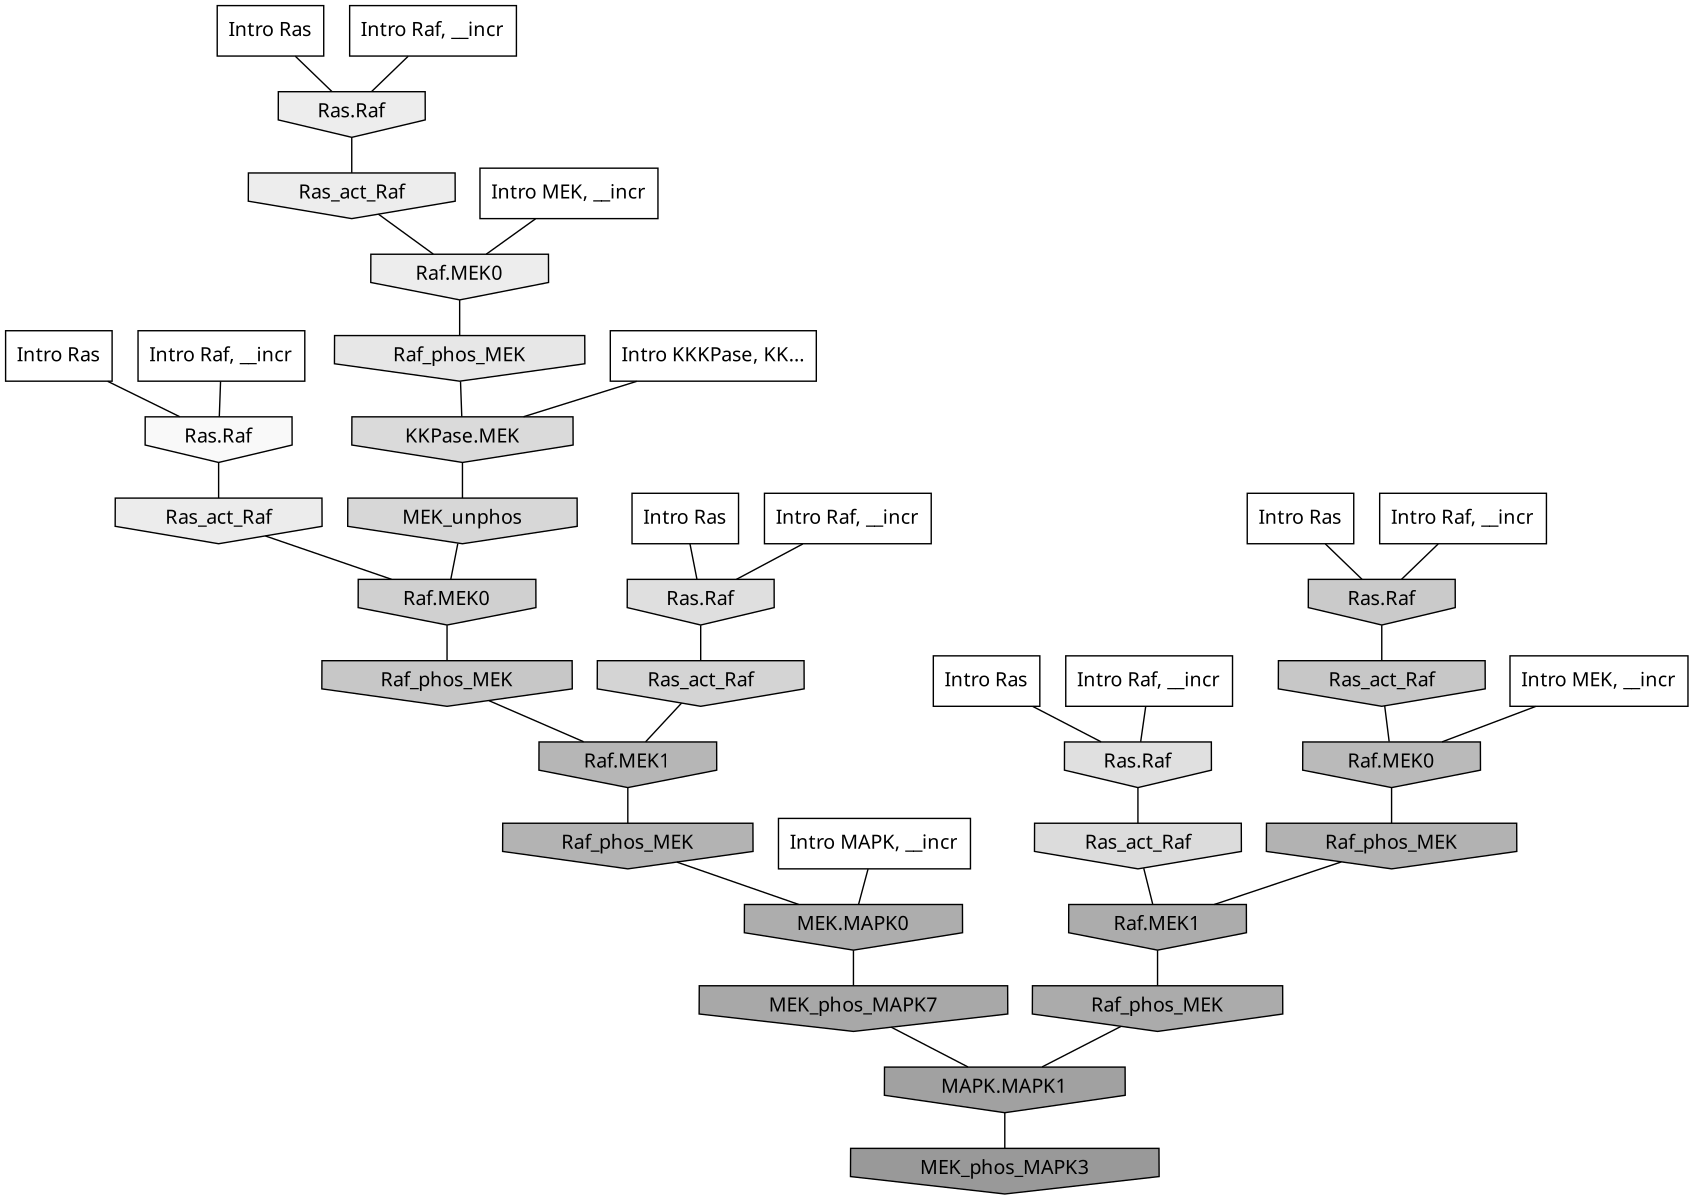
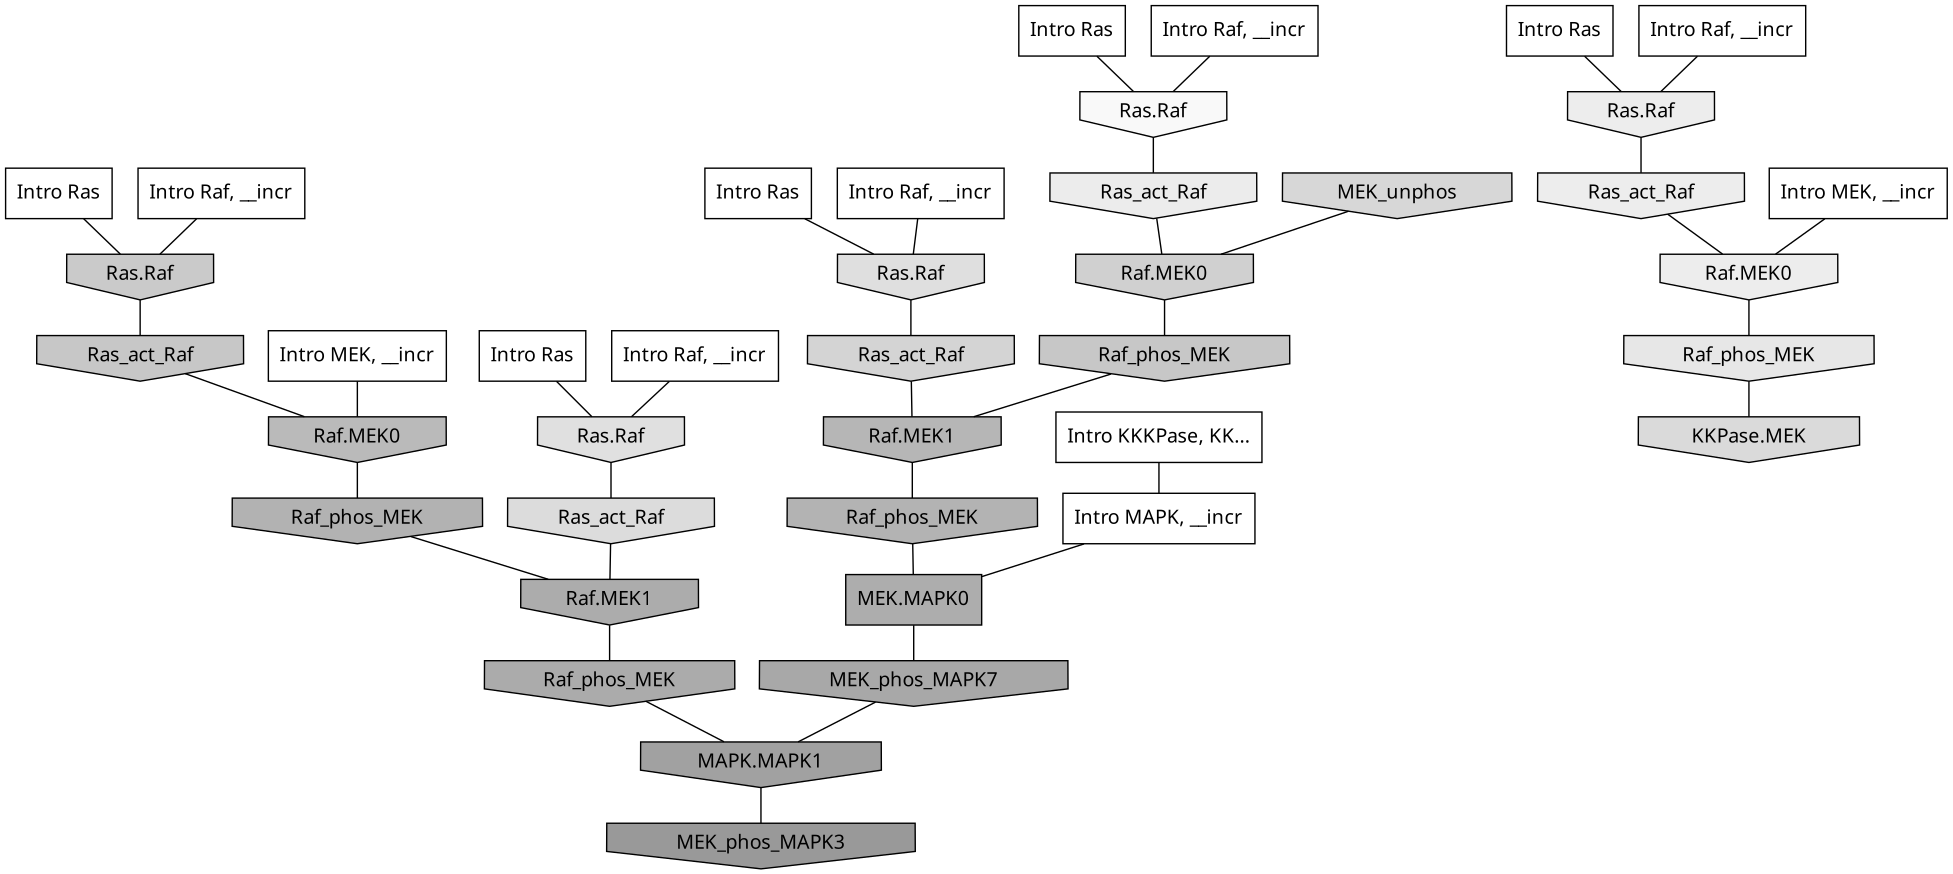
(580, 399) -> (1159, 478)
(462, 480) -> none
(853, 925) -> (914, 600)
